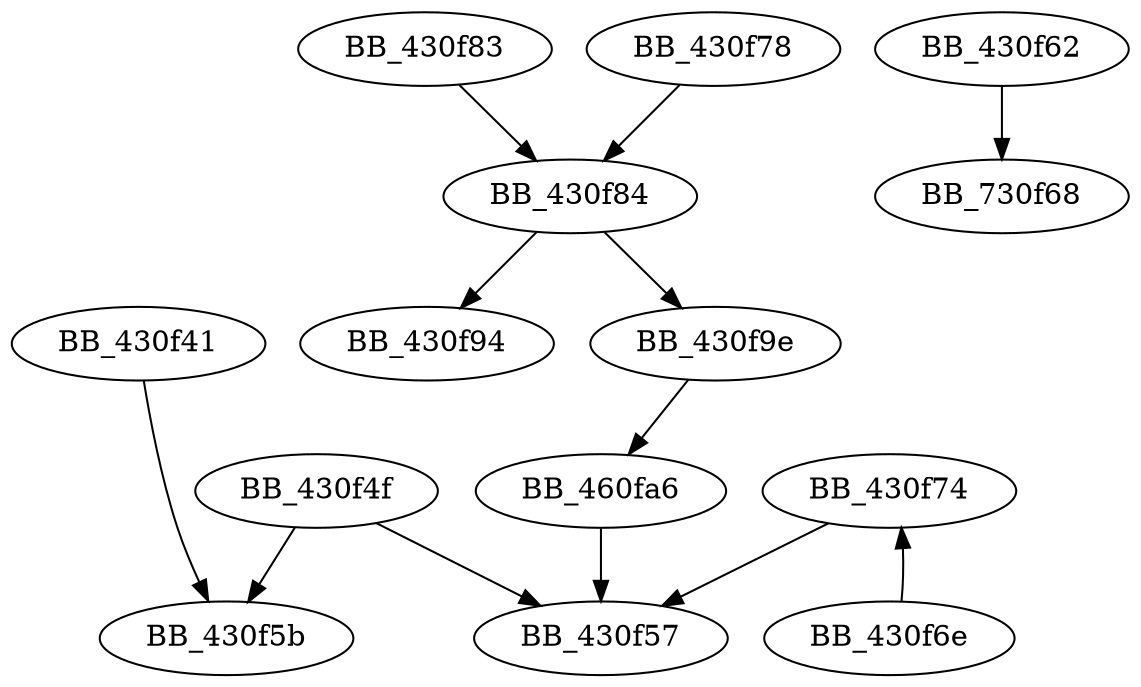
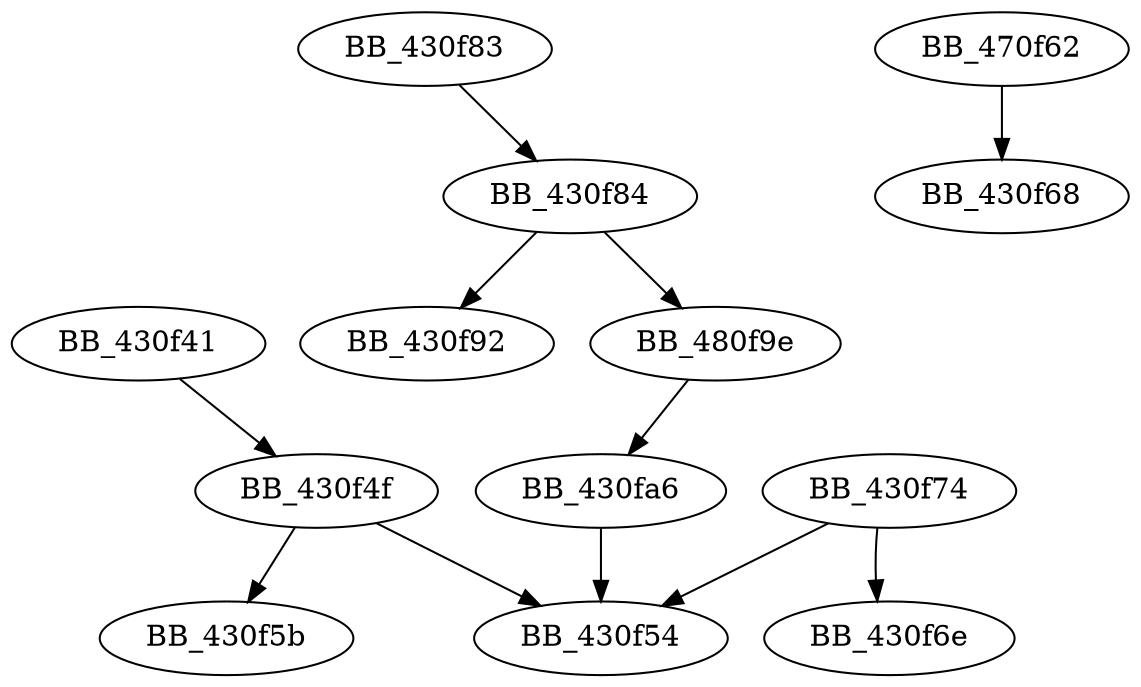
(713, 49) -> none
(1002, 49) -> (1002, 49)
(1002, 196) -> (1002, 196)
(427, 344) -> (427, 344)
(716, 344) -> (716, 344)
(165, 483) -> (220, 411)
(601, 491) -> (601, 491)
(903, 575) -> (876, 554)
(601, 638) -> (601, 638)
